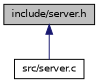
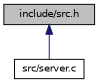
(49, 14) -> (49, 14)
